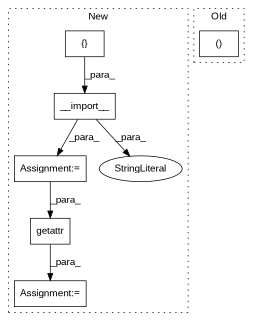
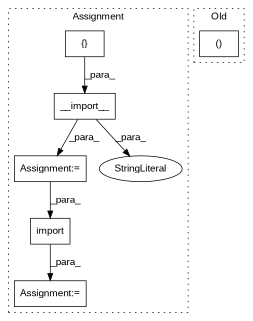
(98, 17) -> (98, 17)
(50, 231) -> (50, 231)
